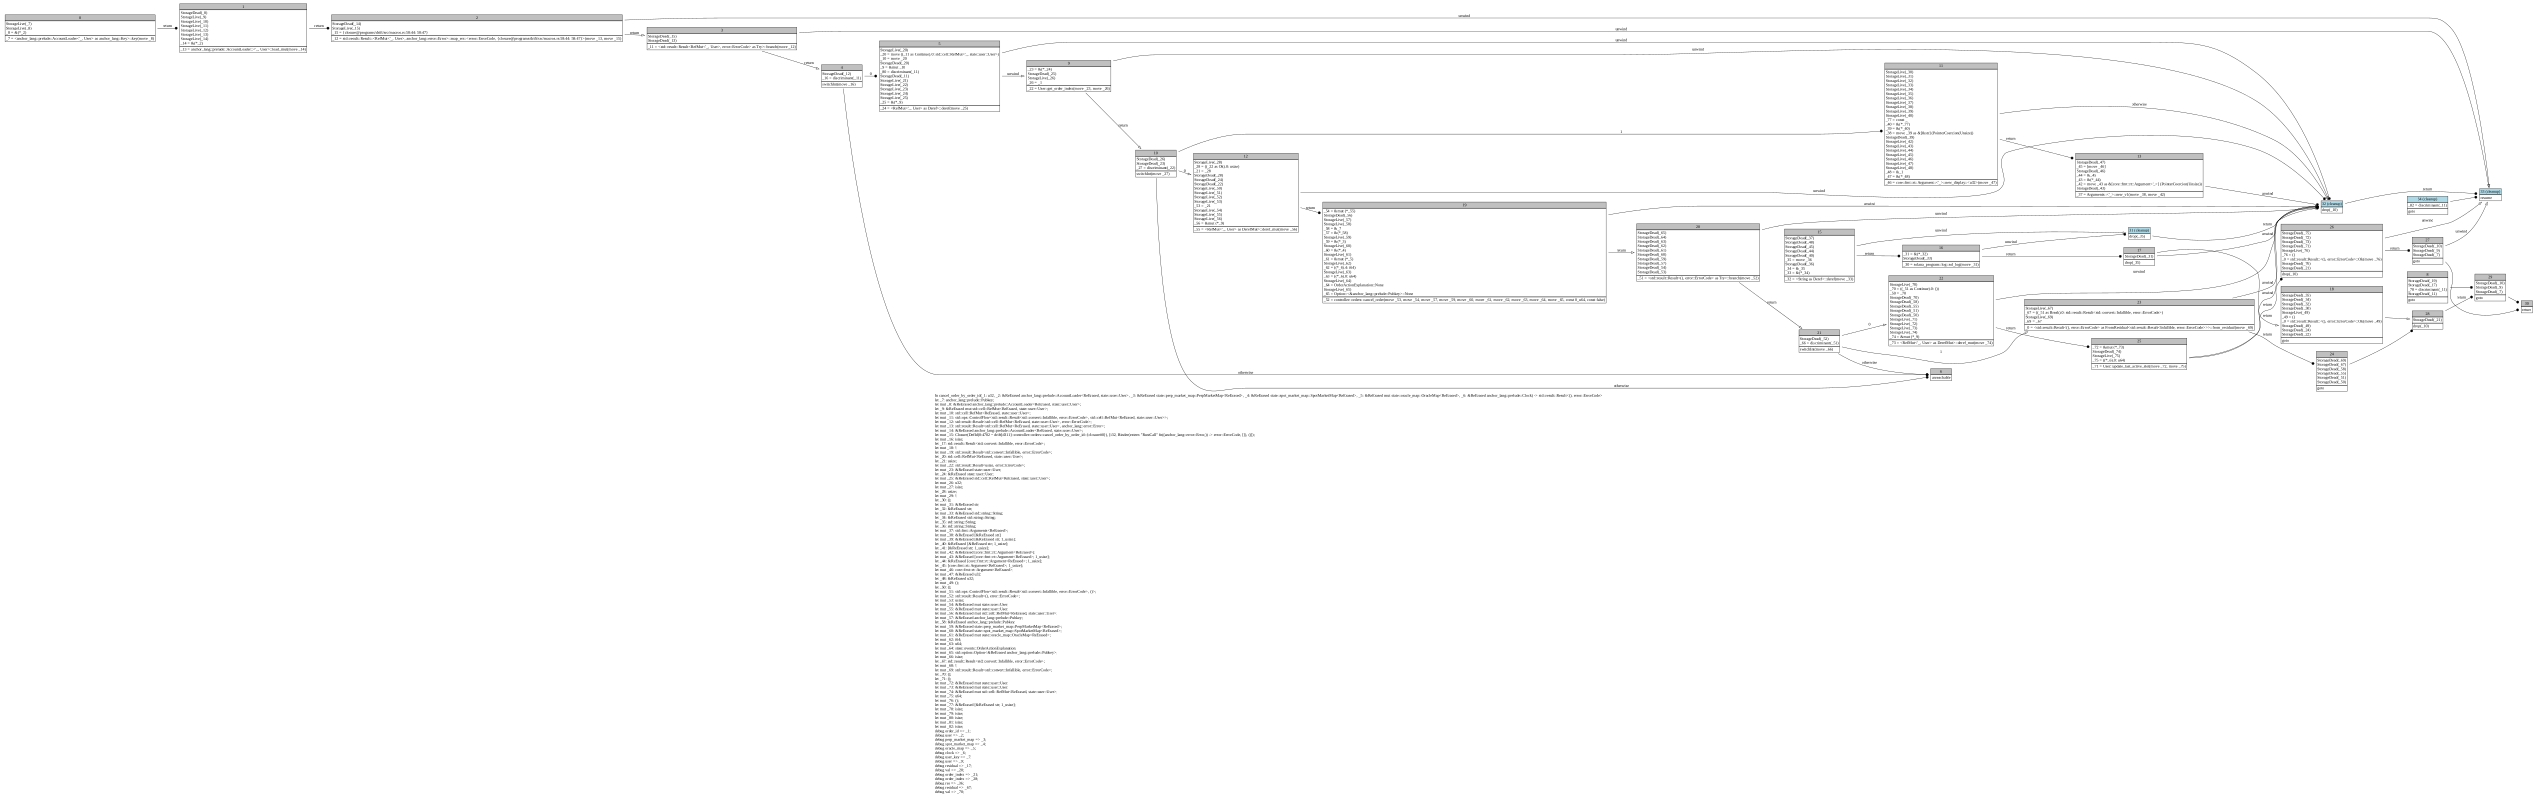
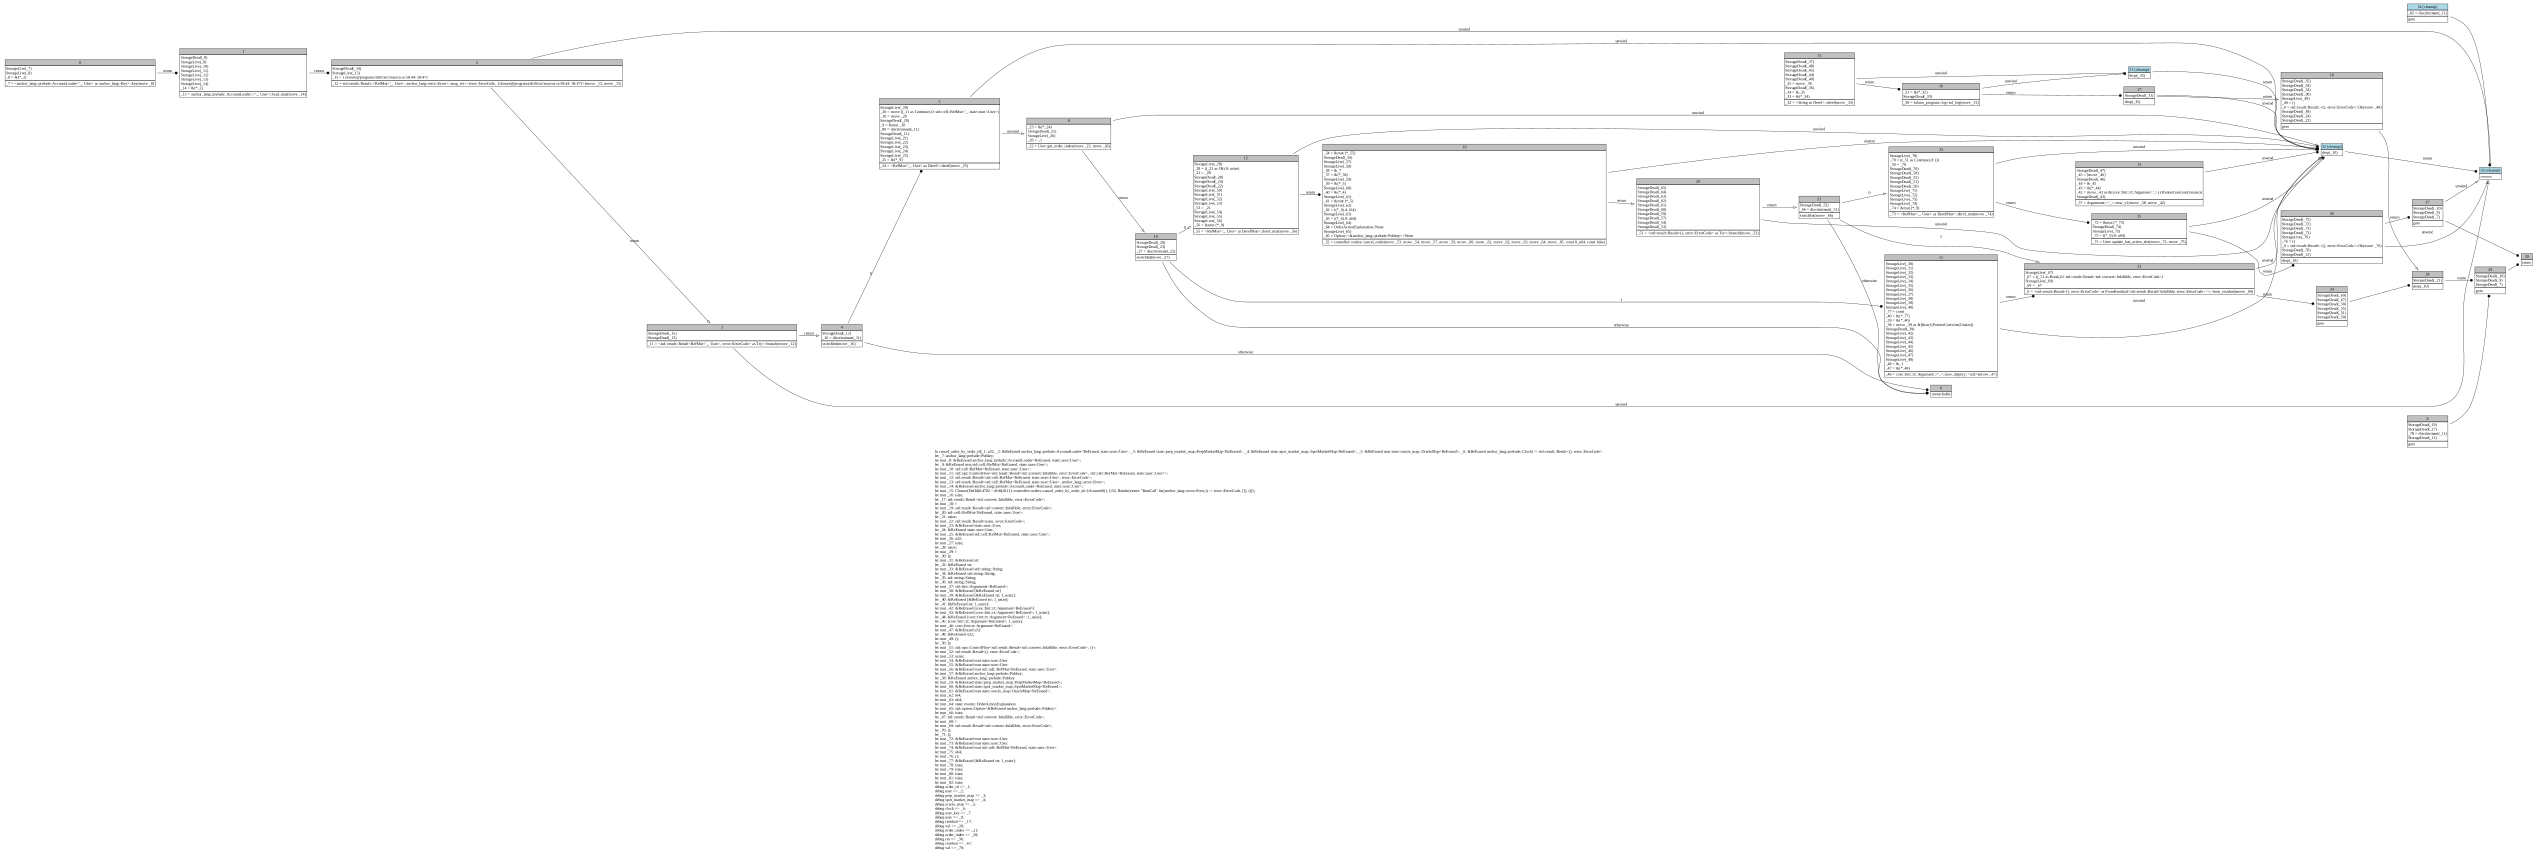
(2139, 104) -> (2139, 301)
(2035, 149) -> (2016, 299)
